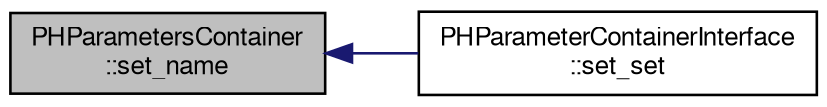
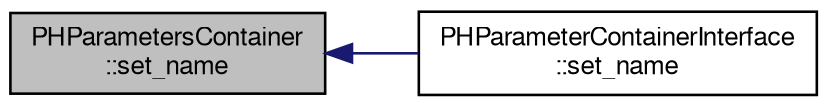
(618, 53) -> (618, 53)
